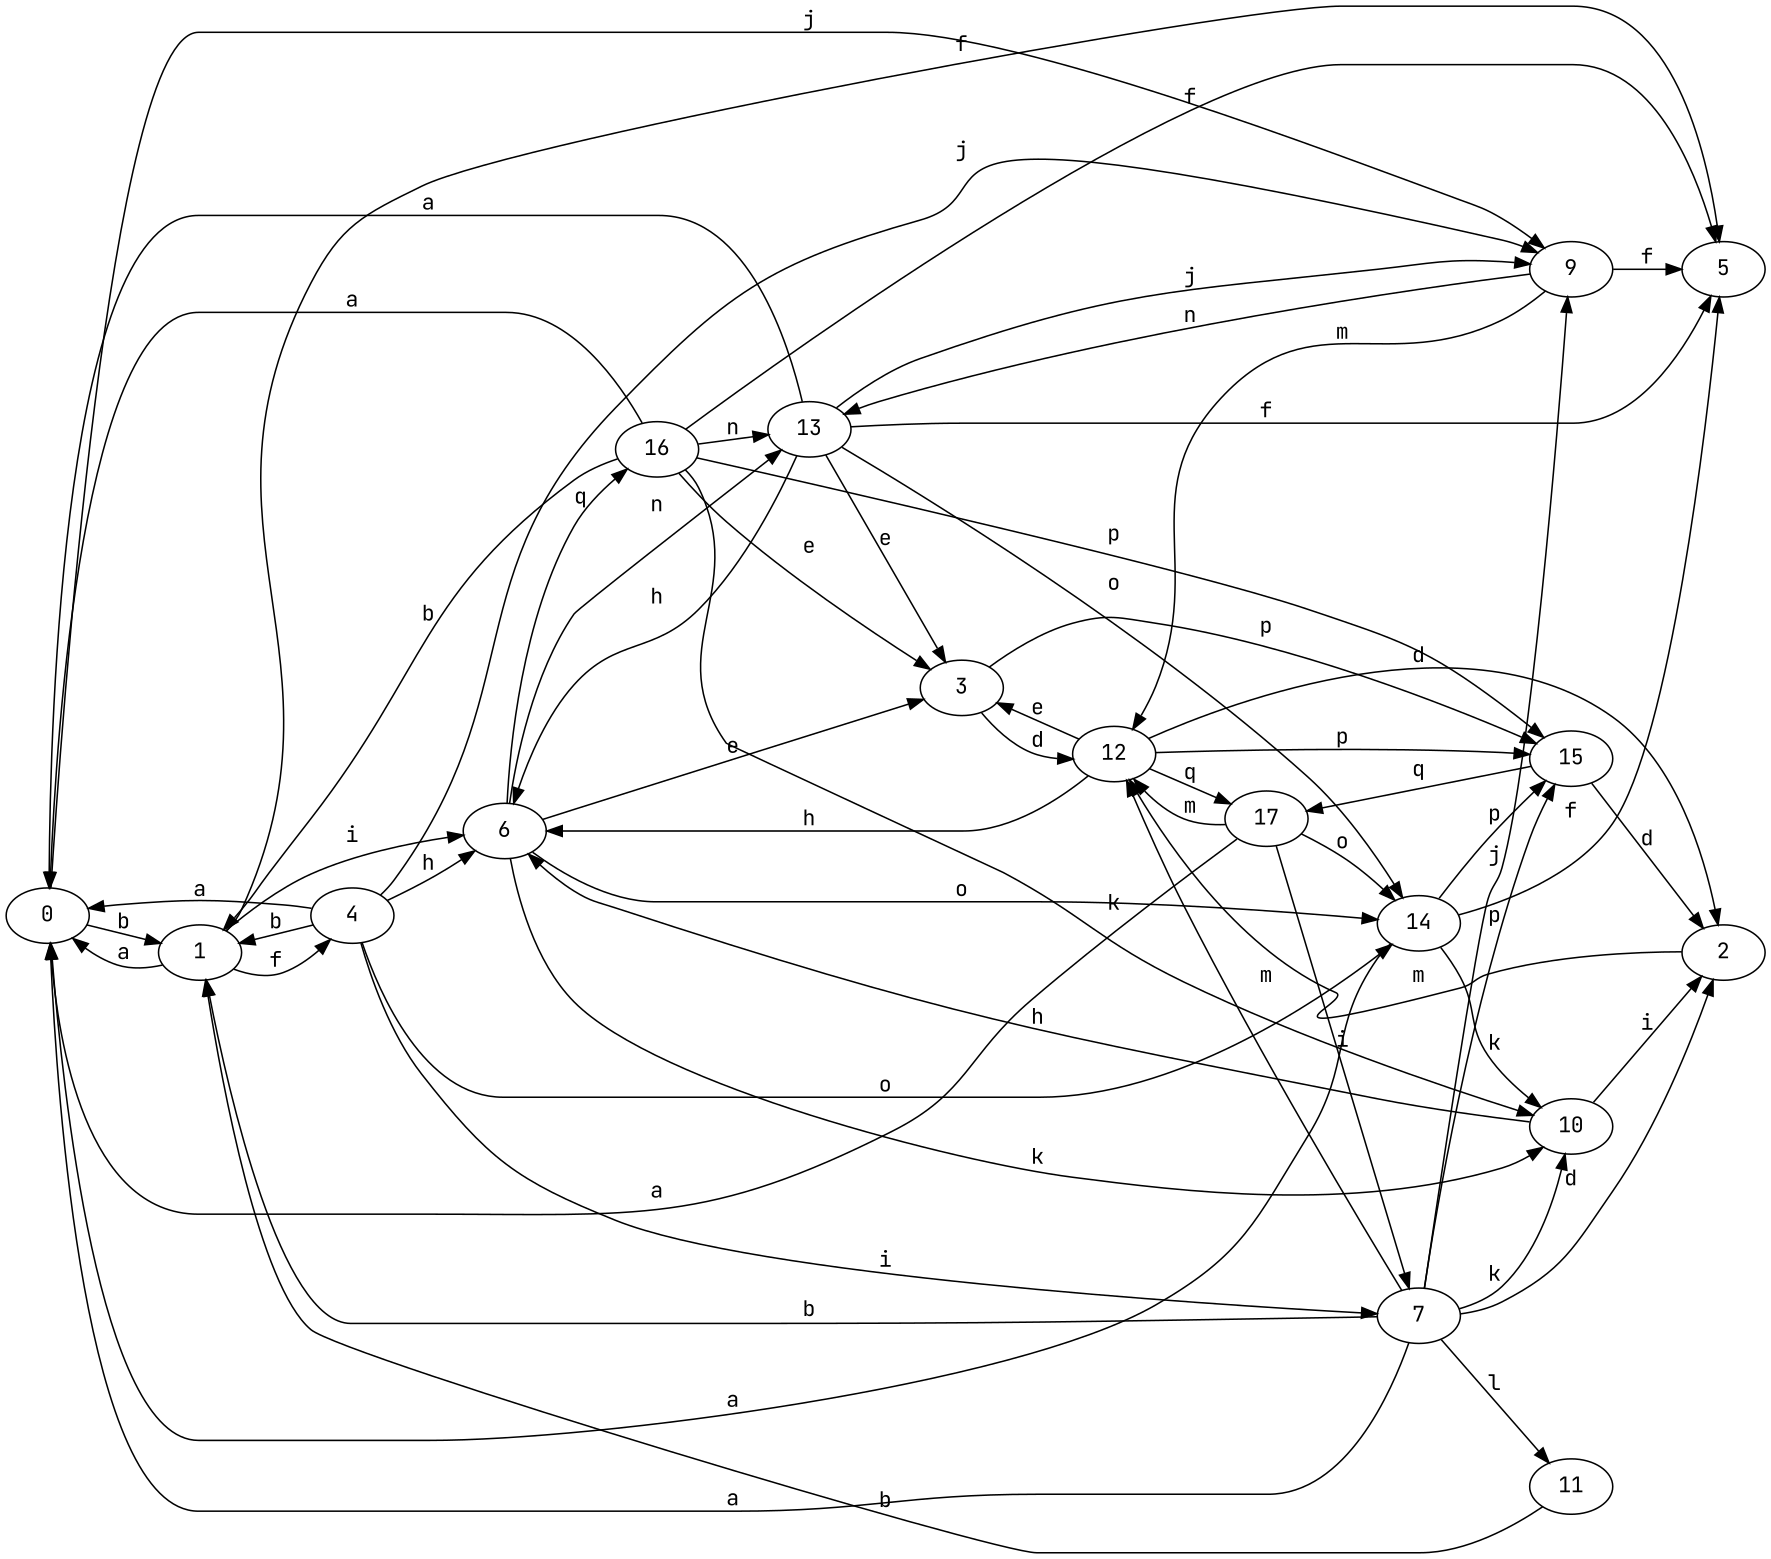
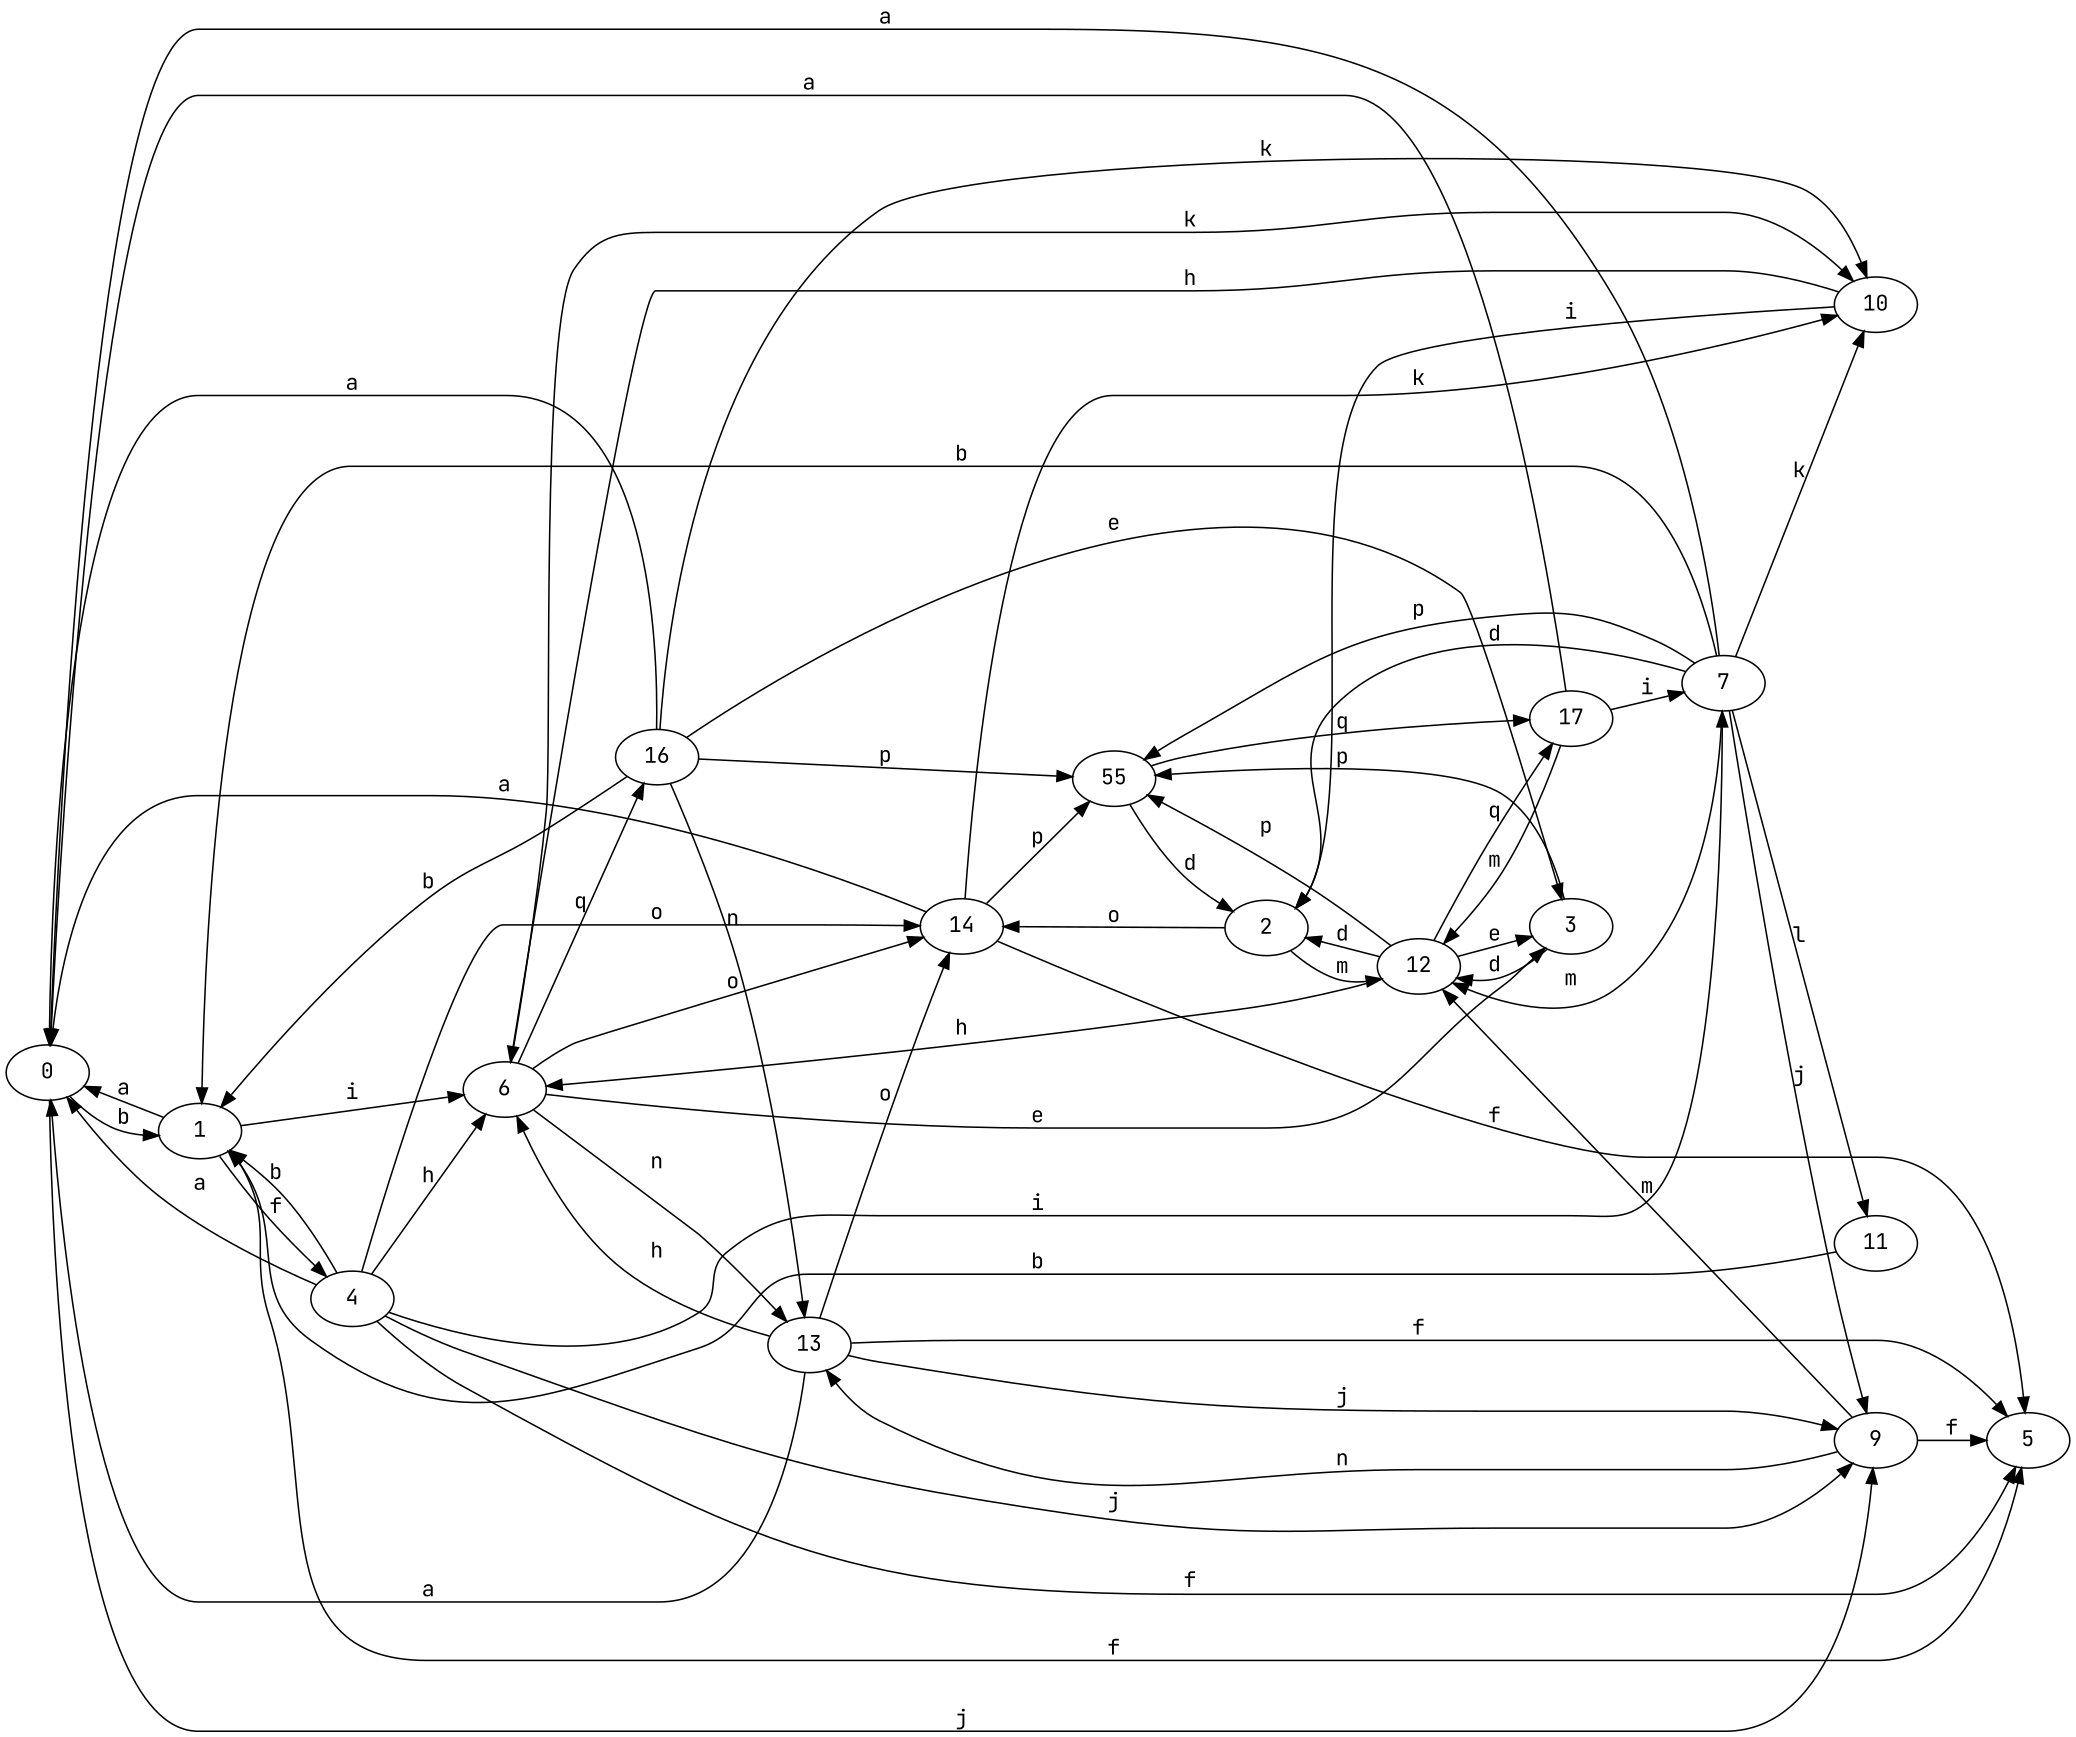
(1172, 120) -> (1186, 1594)
(882, 552) -> none
(1571, 759) -> (1114, 779)
(1345, 858) -> (1122, 927)
